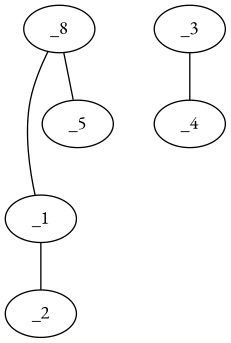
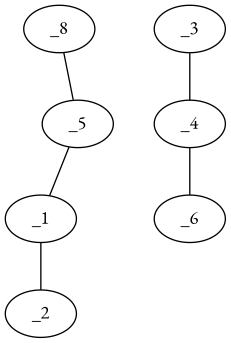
(28, 122) -> (59, 171)
none -> (190, 219)
